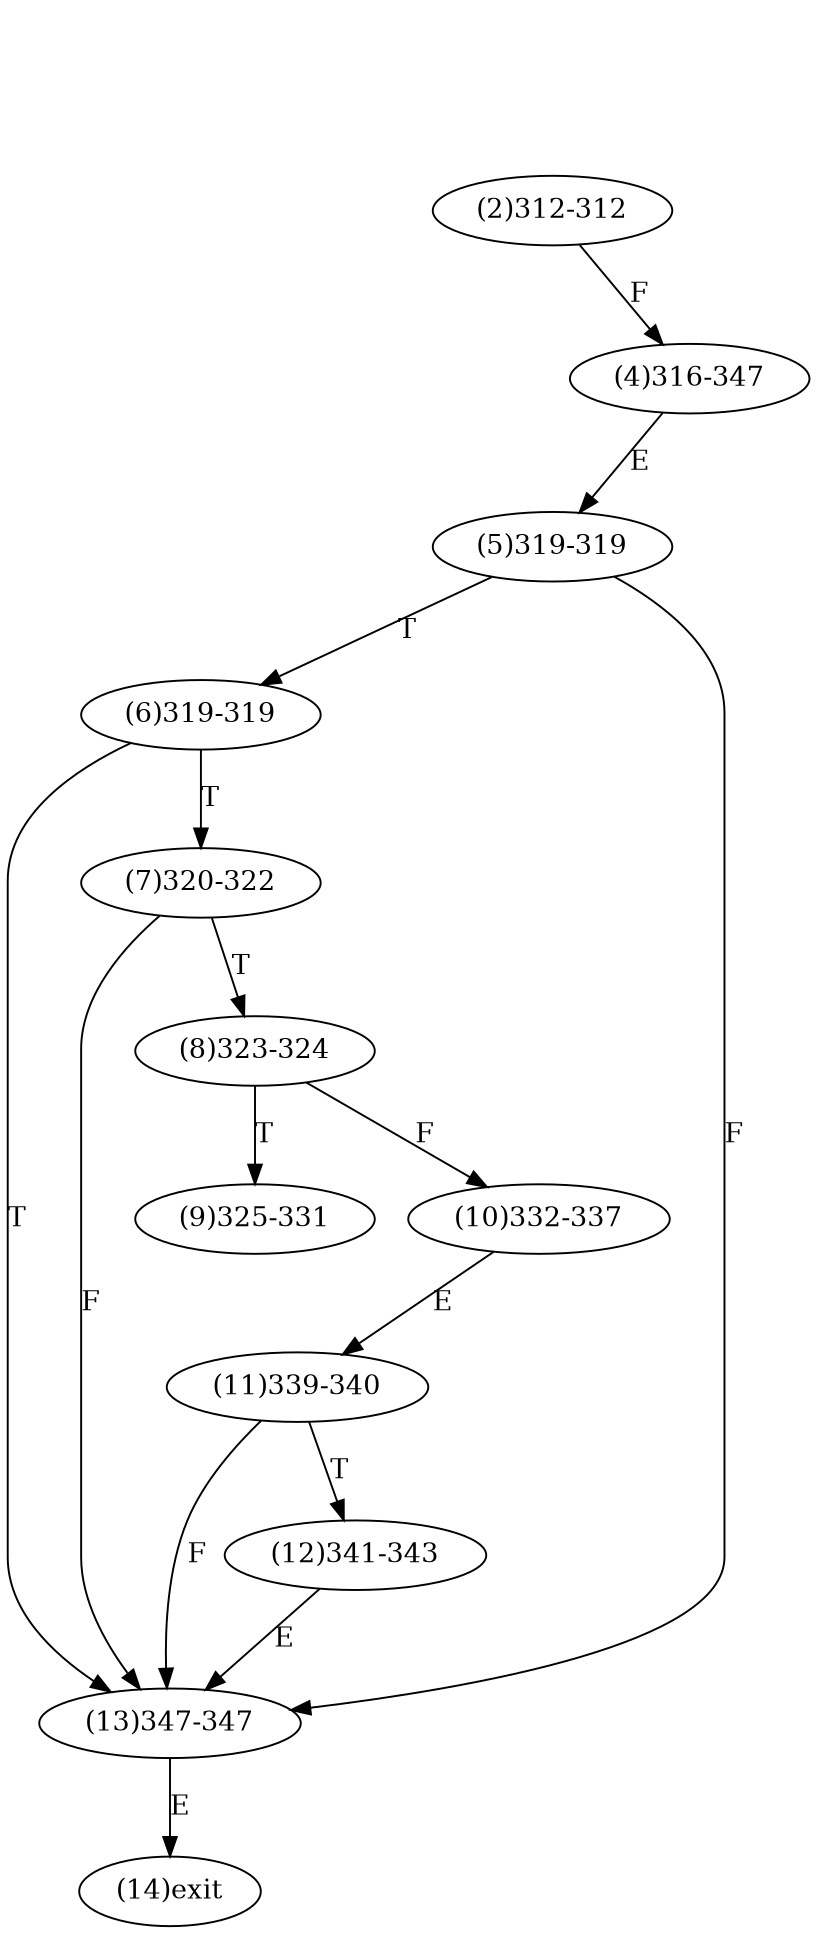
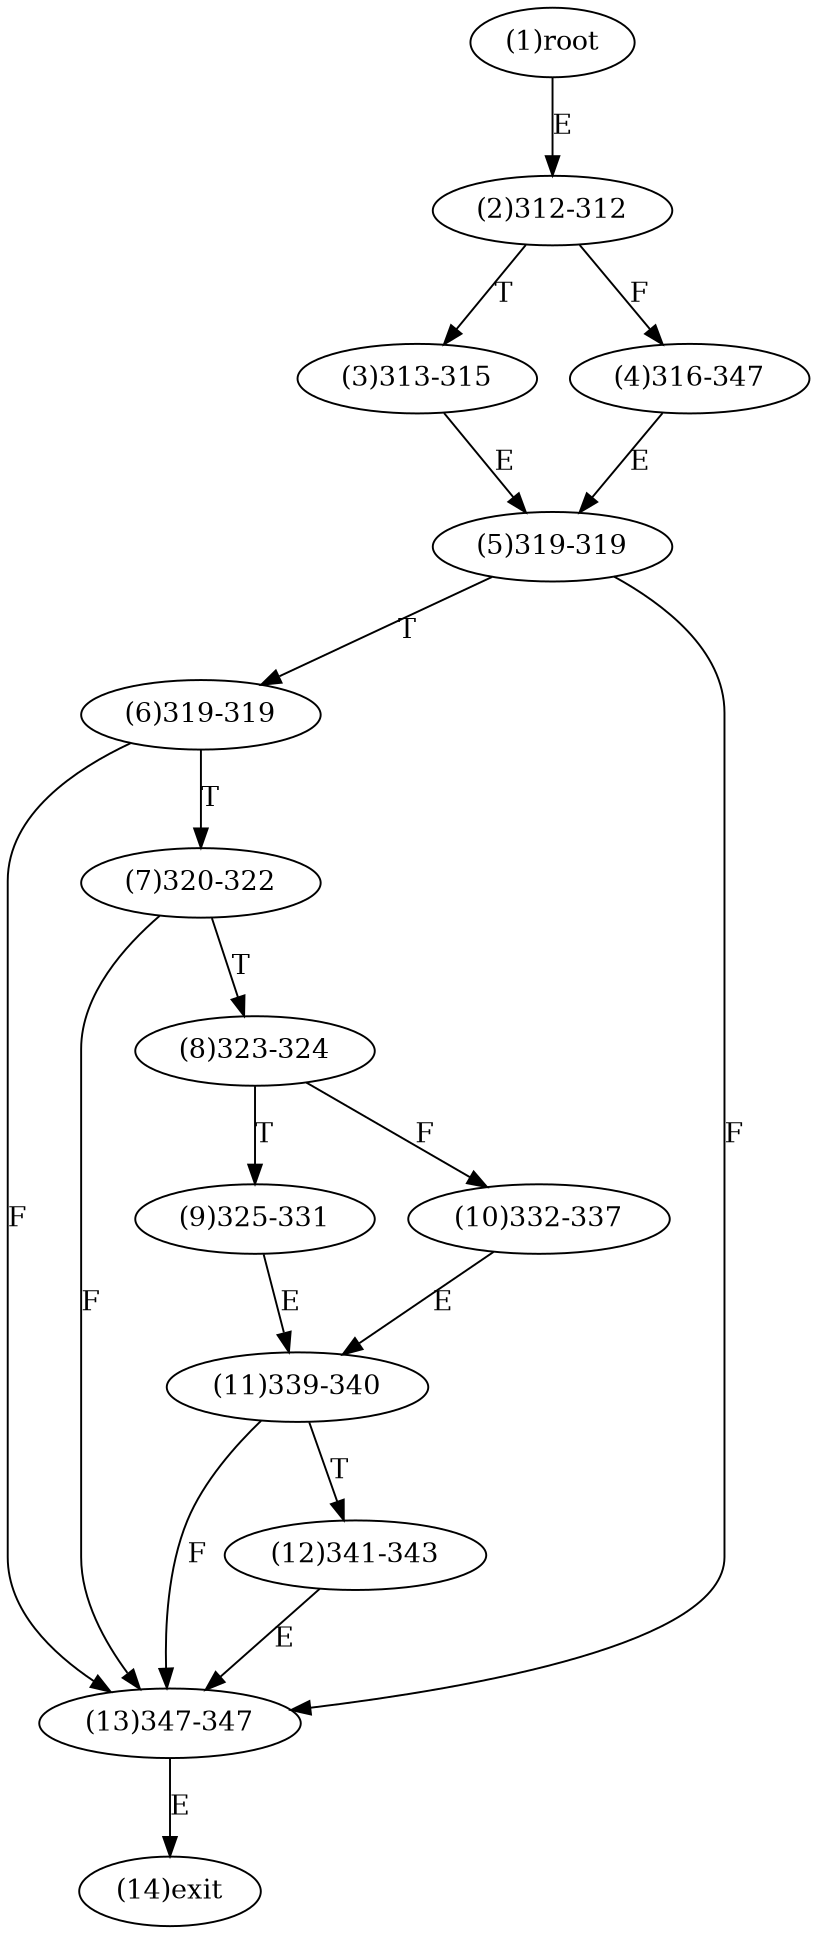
none -> (553, 43)
none -> (417, 379)
(17, 1219) -> (17, 1219)
none -> (274, 1293)
